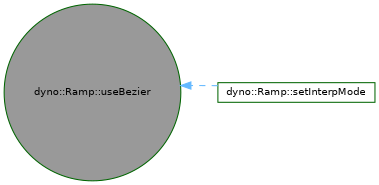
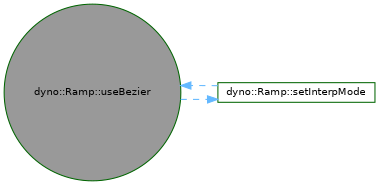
none -> (194, 99)
